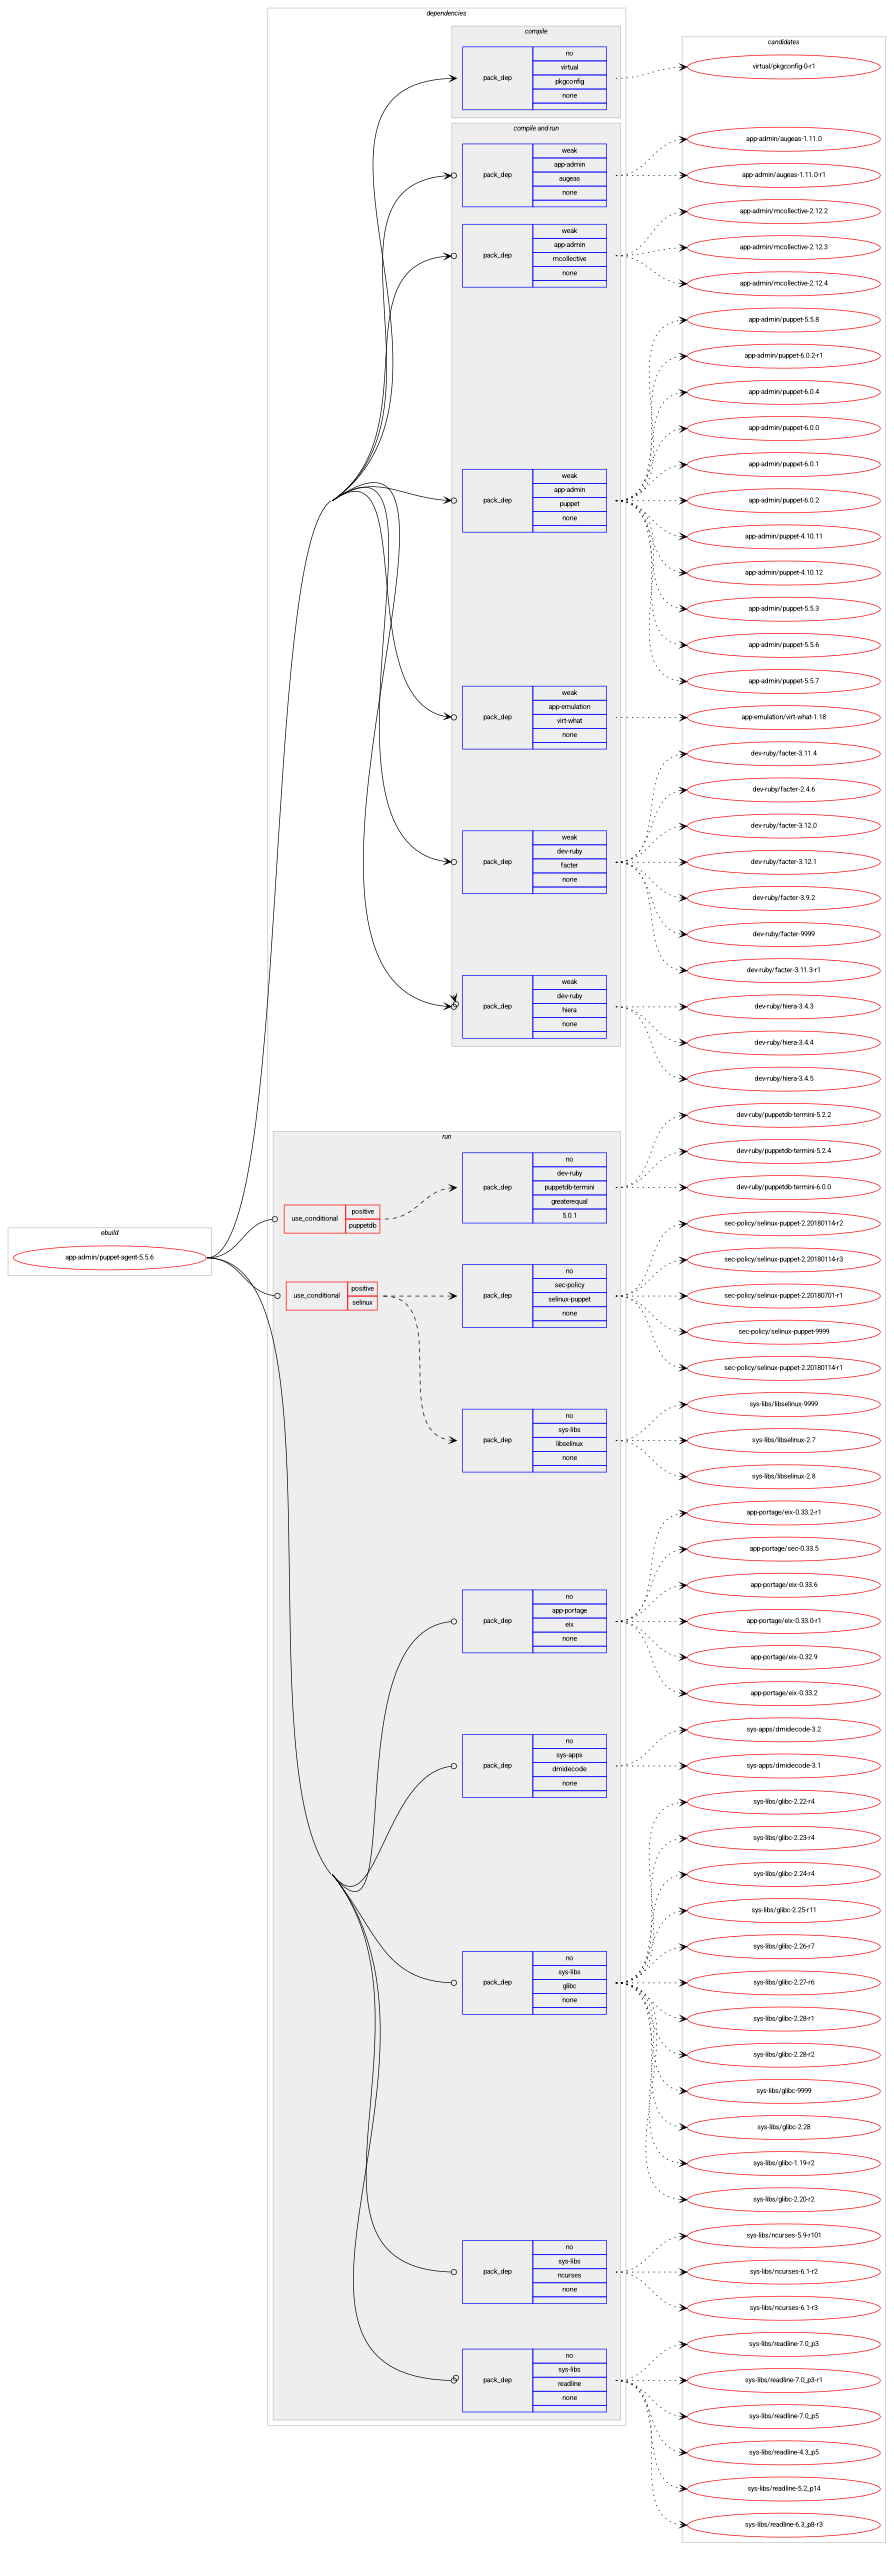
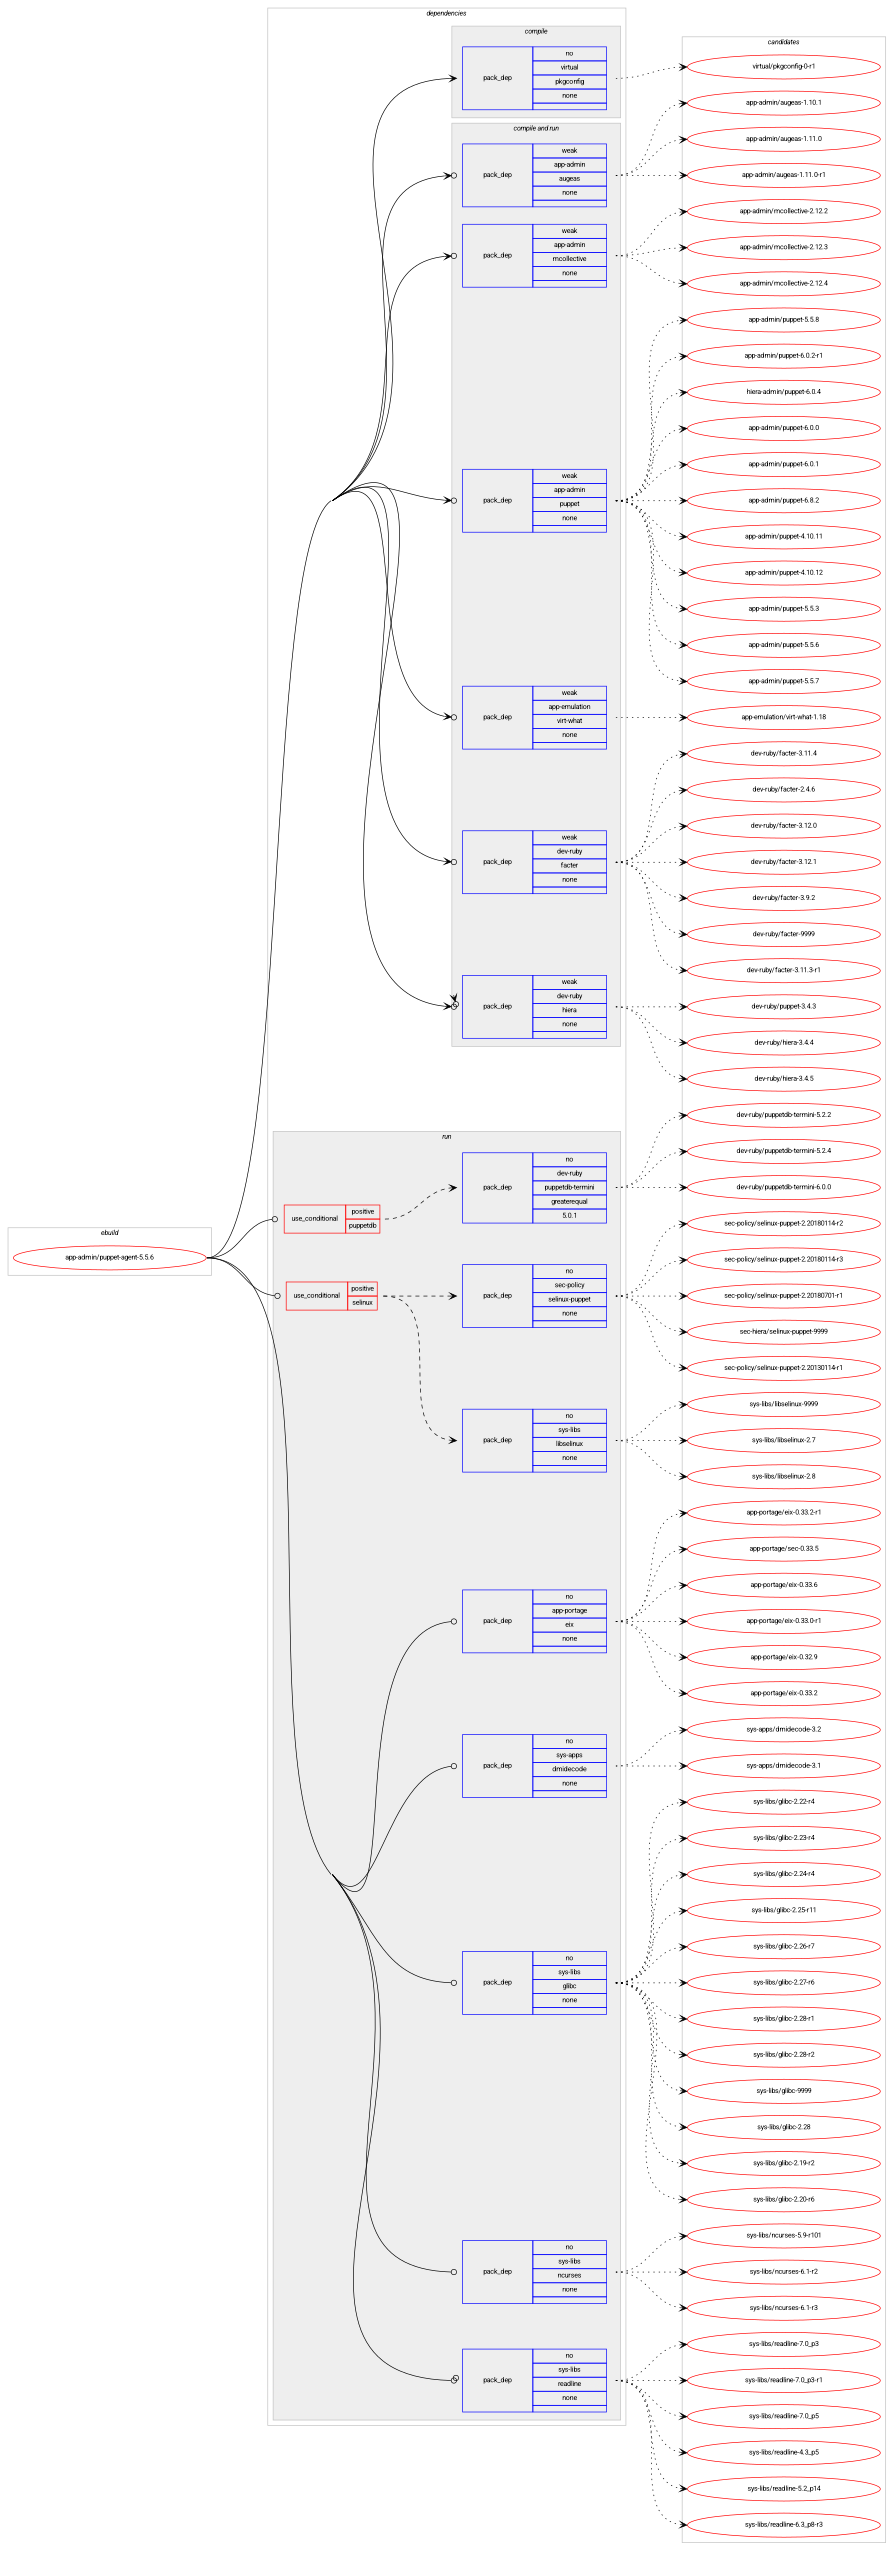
none -> (784, 103)
(784, 392) -> (784, 392)
(784, 501) -> (784, 501)
(784, 1007) -> (784, 1007)
(784, 1332) -> (784, 1332)
(784, 1368) -> (784, 1368)
(784, 2164) -> (784, 2164)
(784, 2200) -> (784, 2200)
